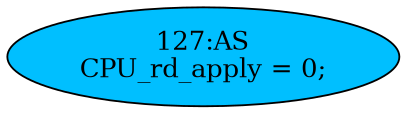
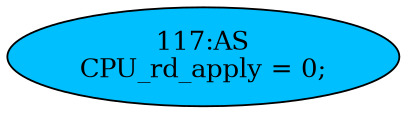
(203, 57) -> (203, 57)
